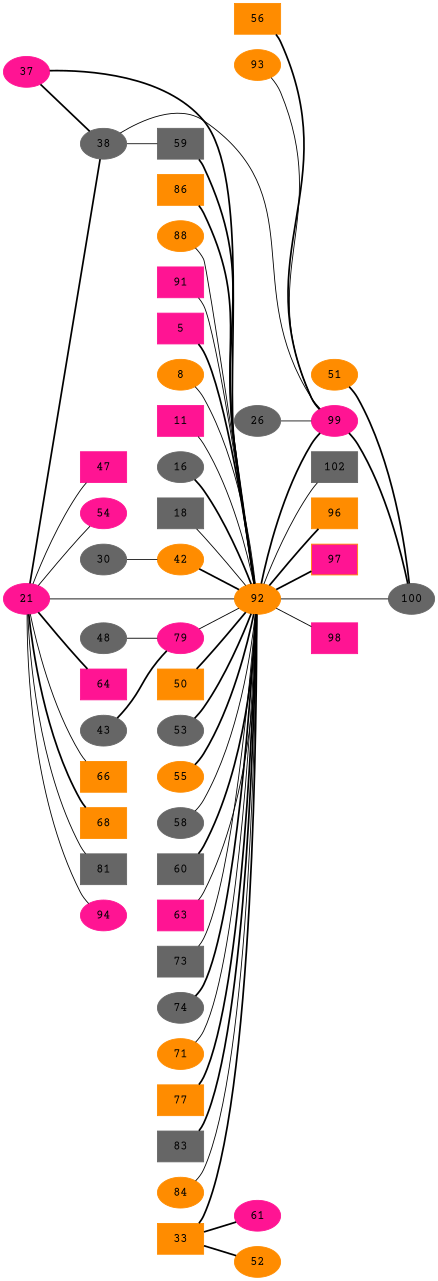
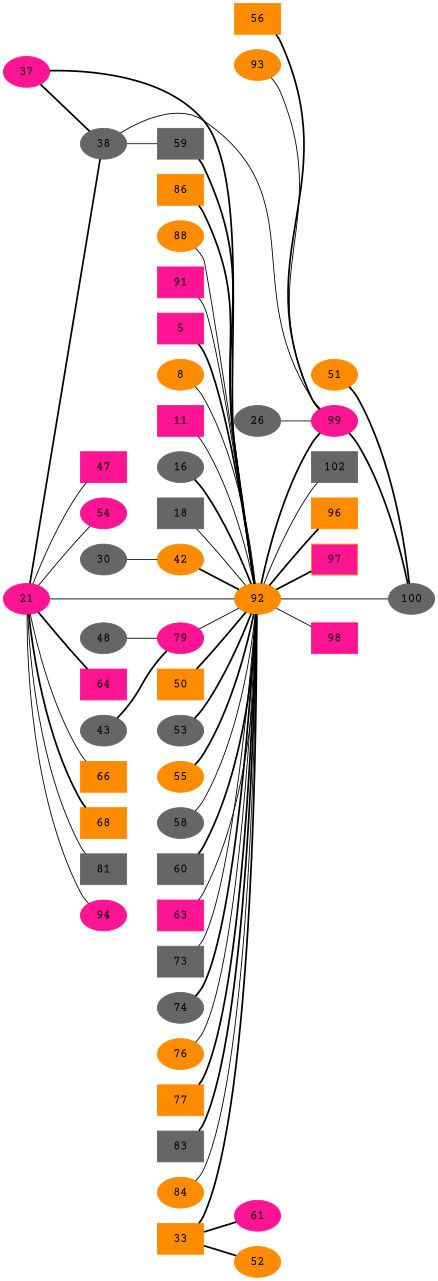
(181, 1054) -> (181, 1054)
